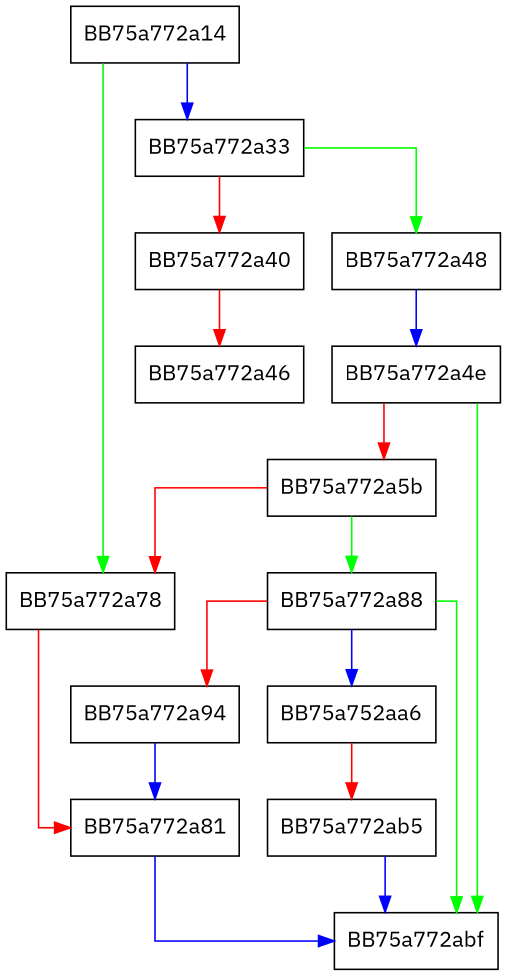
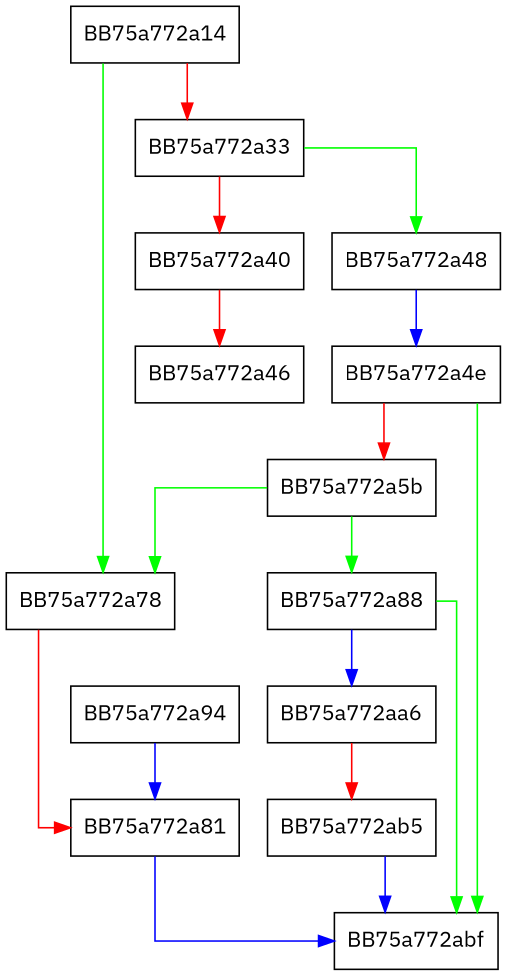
(187, 83) -> (187, 83)
(177, 488) -> (177, 488)
(207, 605) -> none
(352, 714) -> (352, 714)
